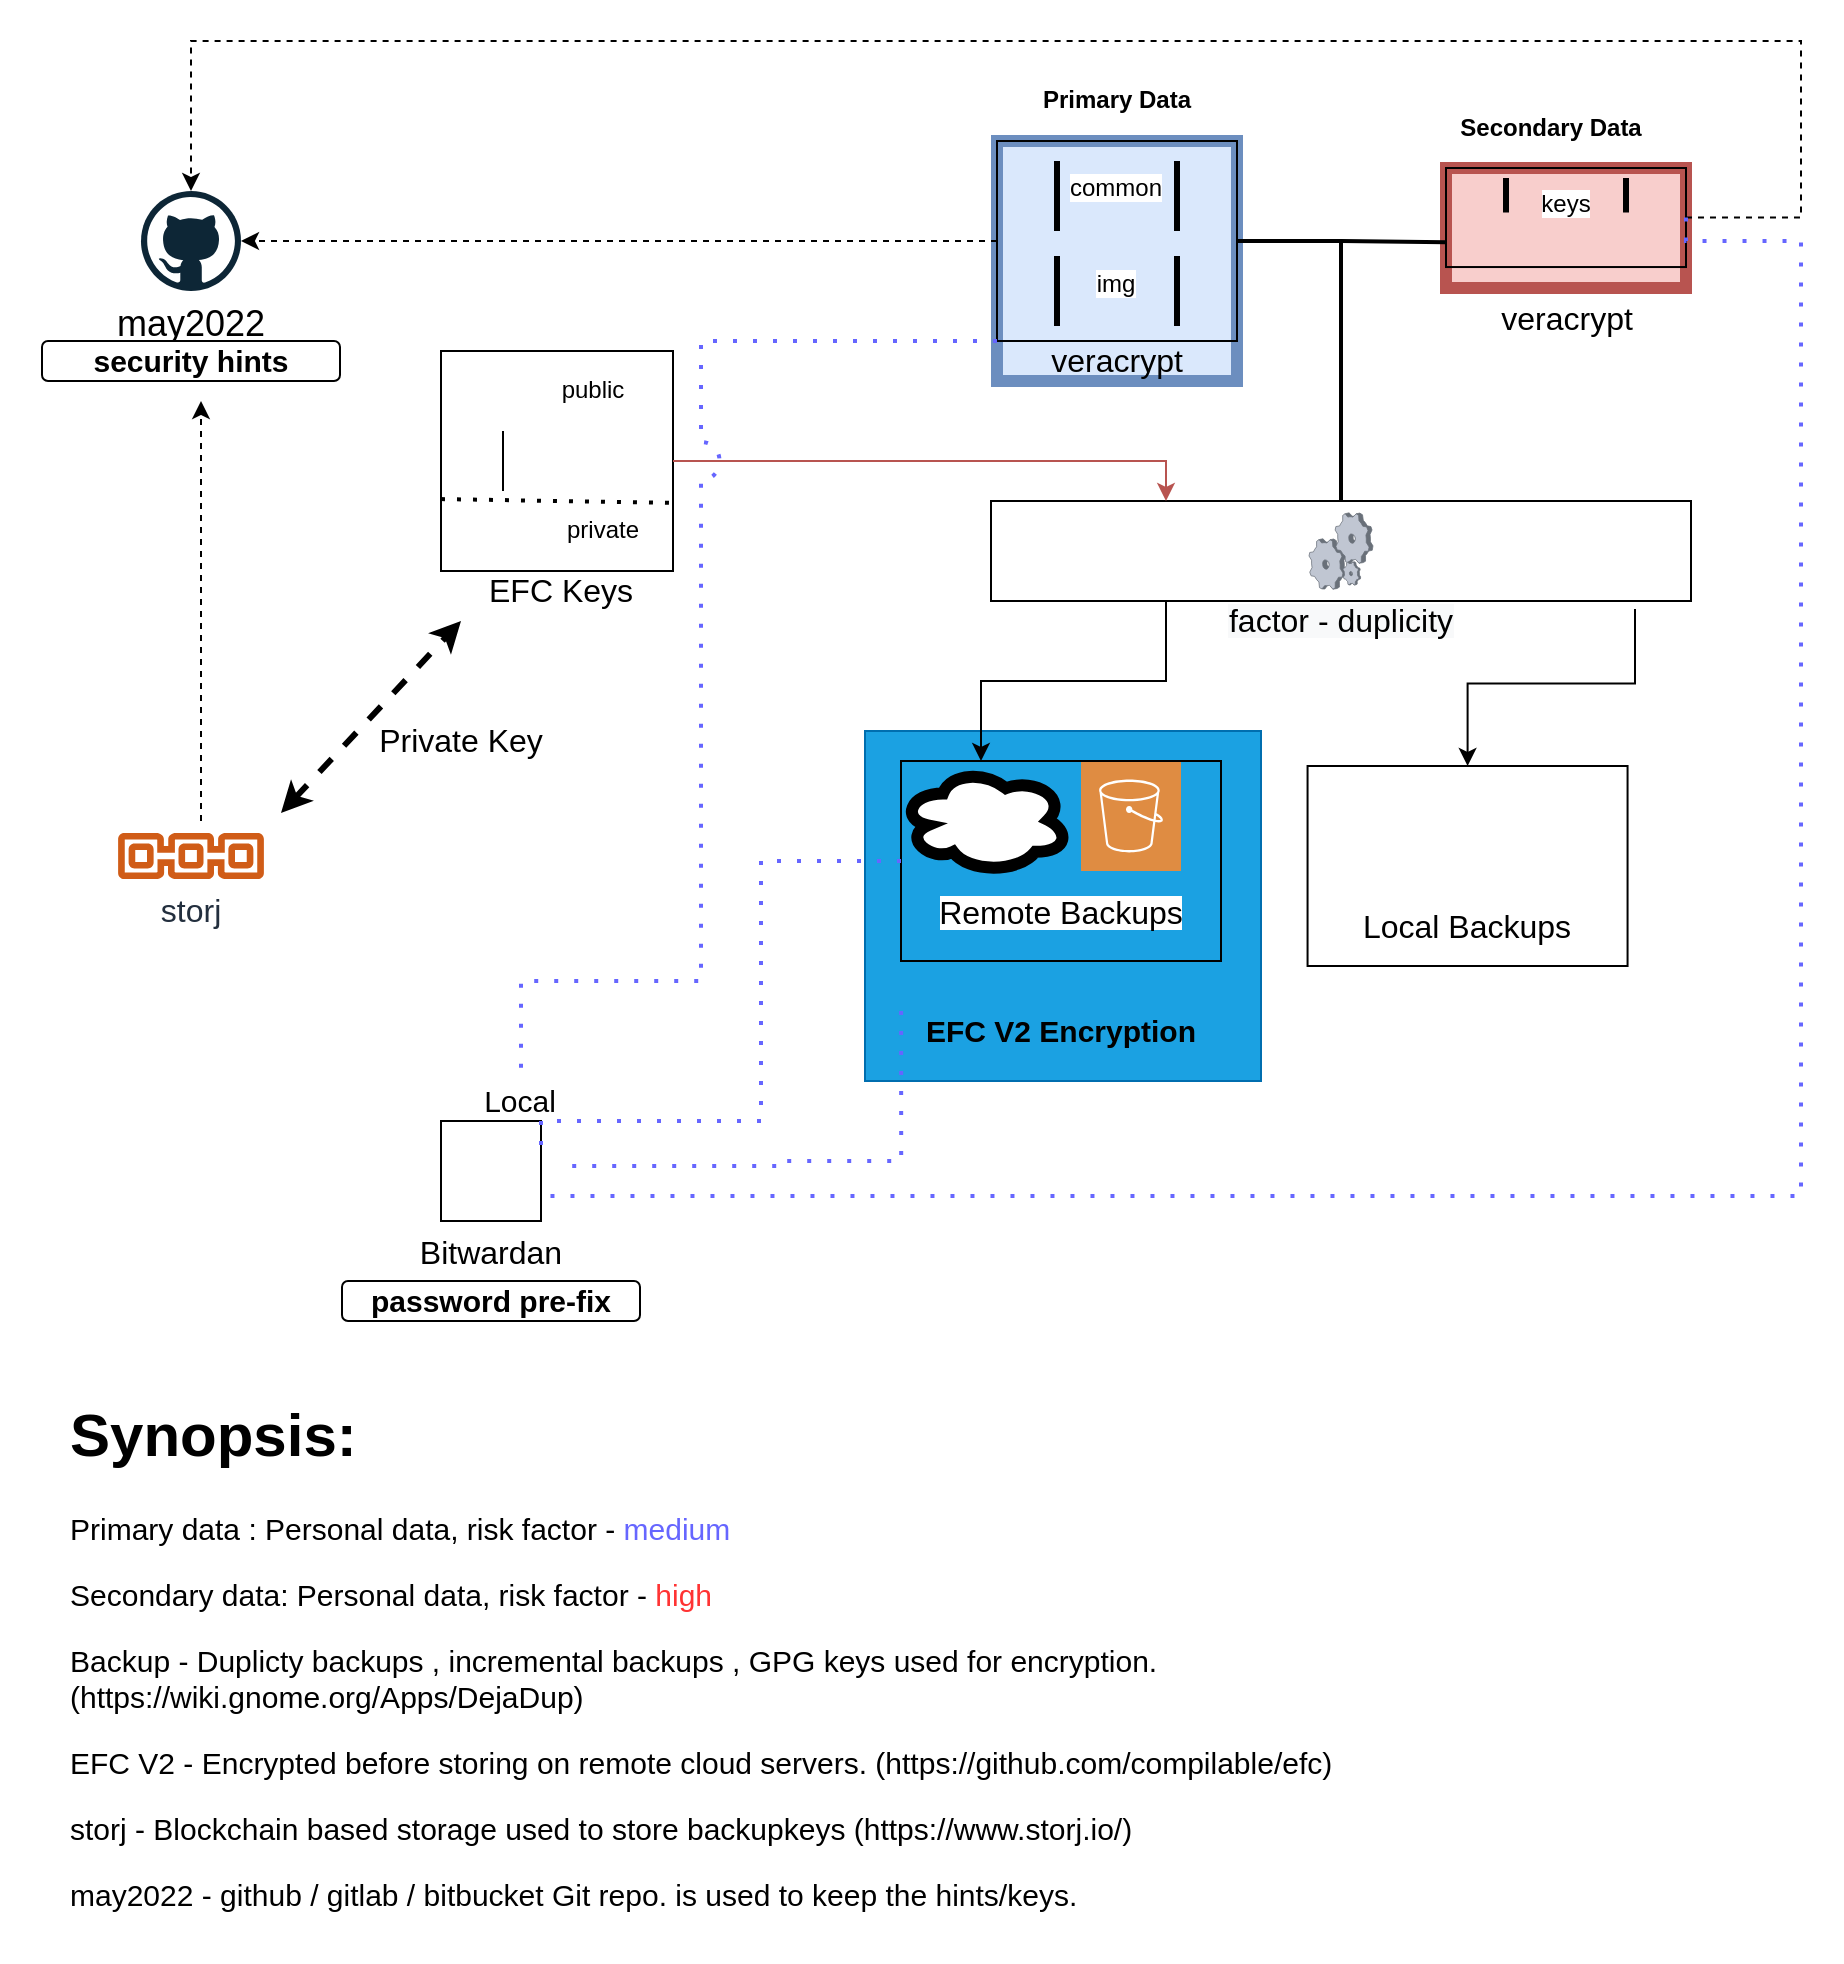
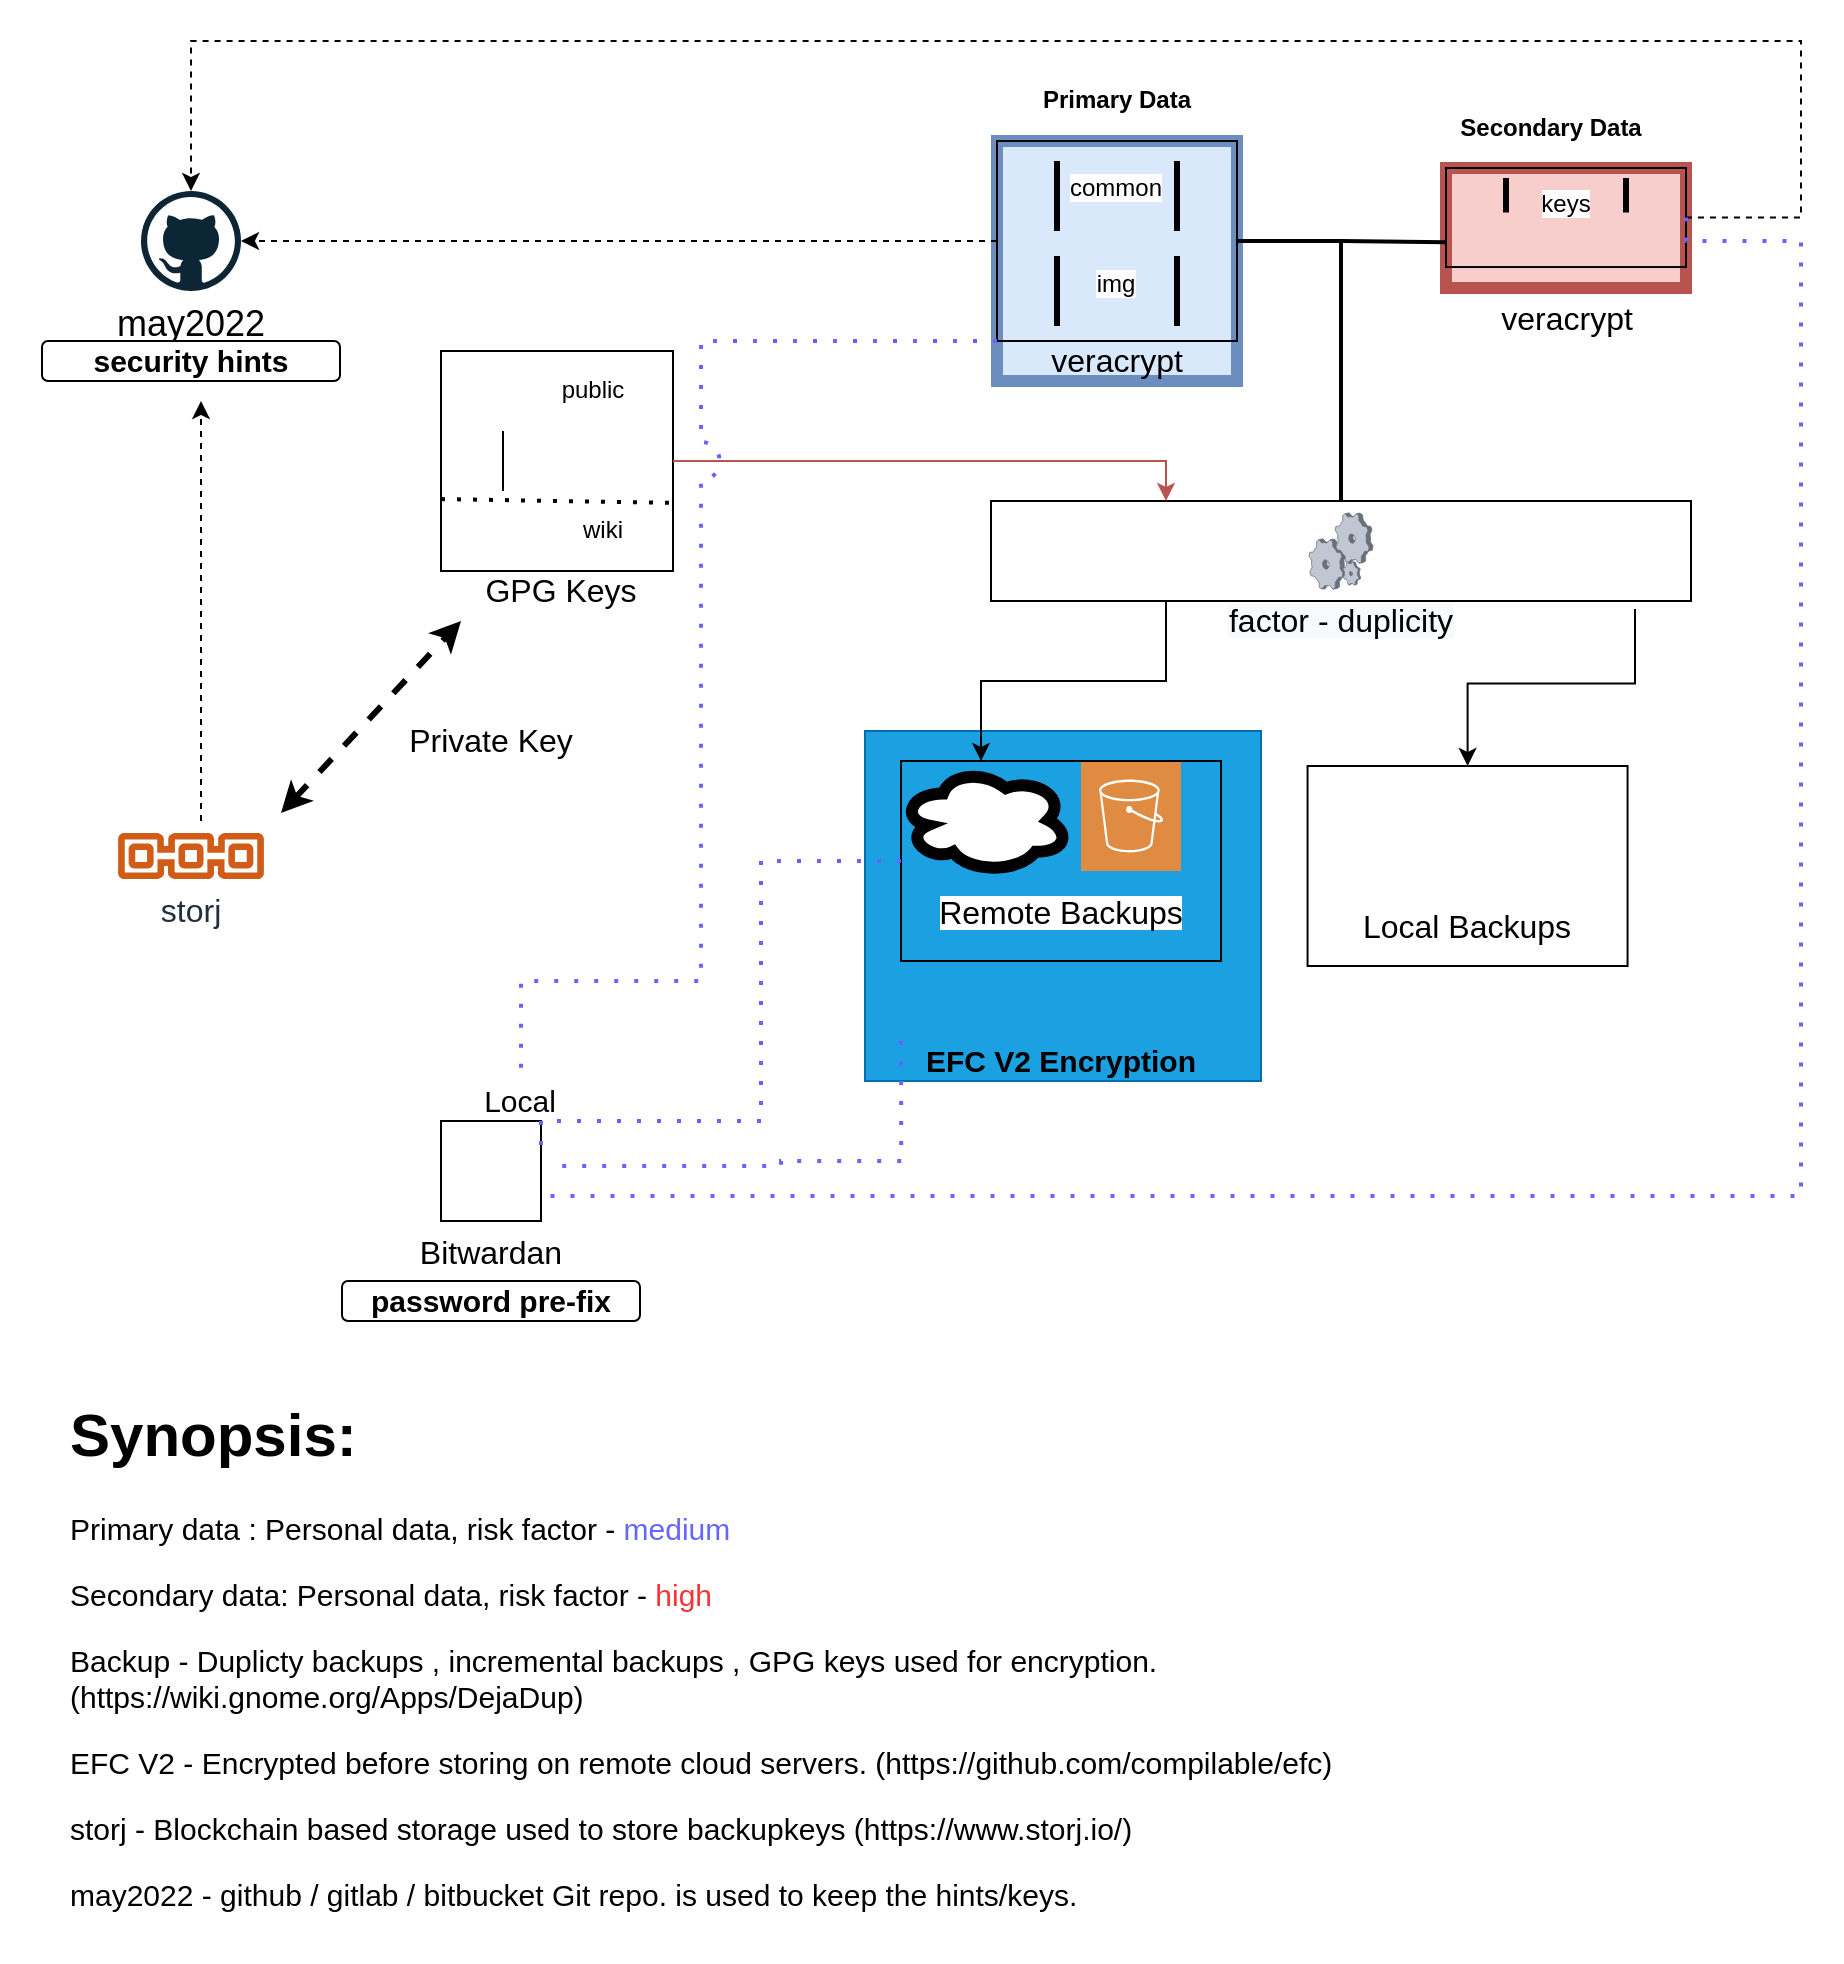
(604, 531) -> (604, 531)
(562, 591) -> (562, 591)
(461, 741) -> (491, 741)
(1061, 1031) -> (1061, 1061)
